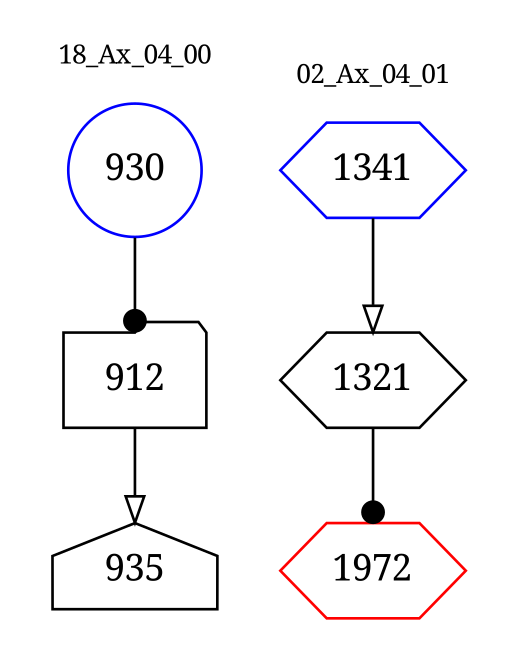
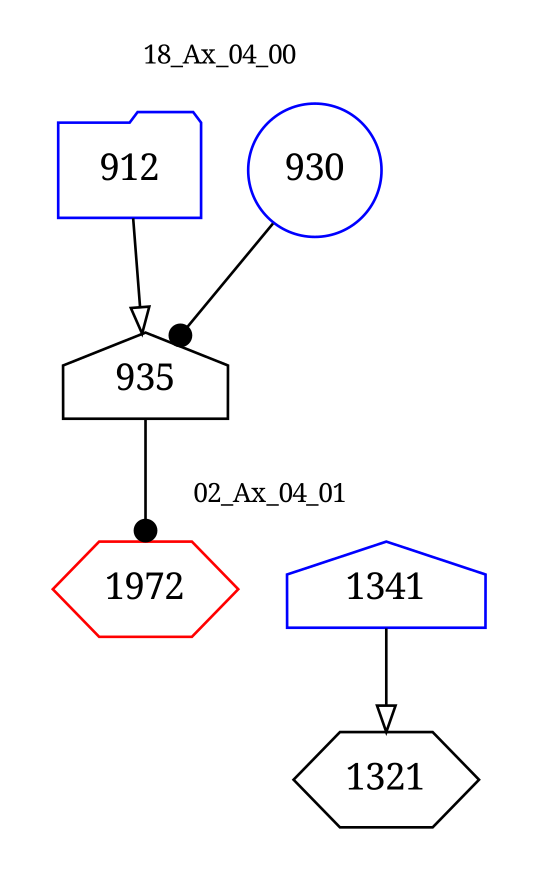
(373, 170) -> (386, 589)
(135, 274) -> (230, 275)
(135, 380) -> (130, 170)
(373, 465) -> (146, 487)
